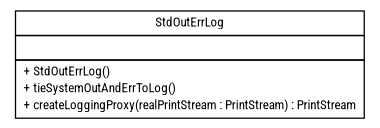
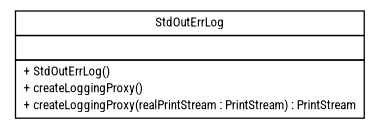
(100, 88) -> (83, 88)
